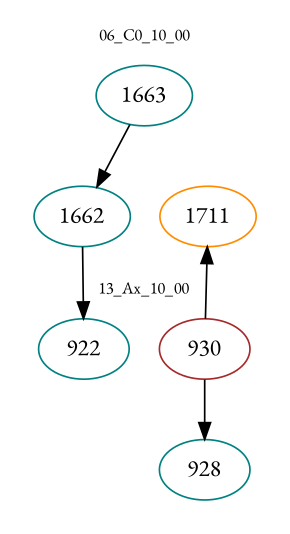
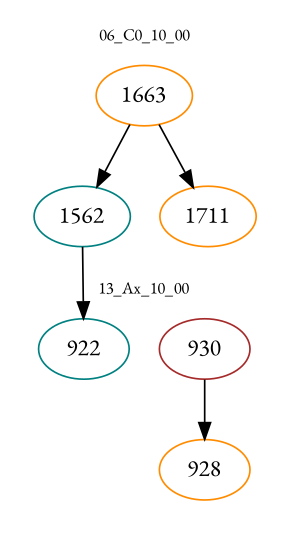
(144, 96) -> (144, 96)
(82, 216) -> (82, 216)
(206, 291) -> (172, 149)
(205, 470) -> (205, 470)
